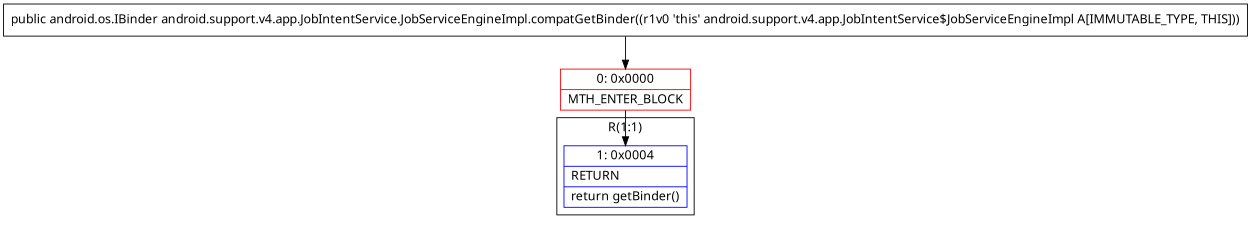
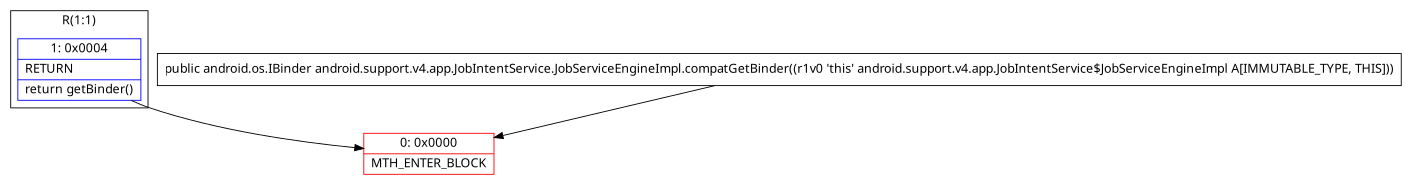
(626, 123) -> (241, 131)
